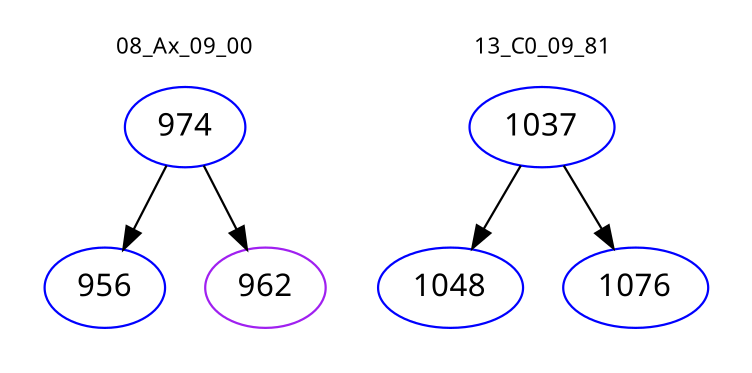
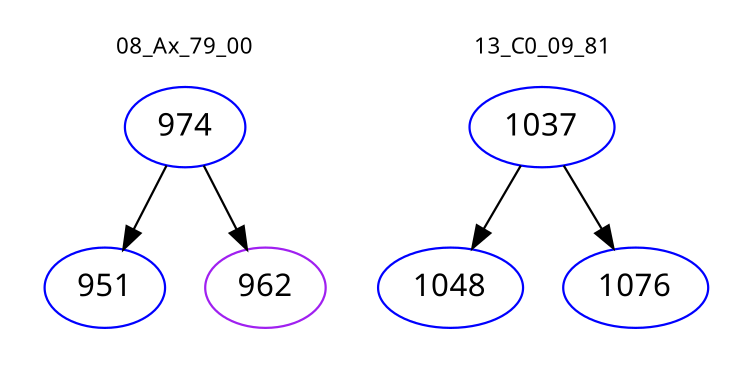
(185, 48) -> (185, 48)
(105, 288) -> (105, 288)
